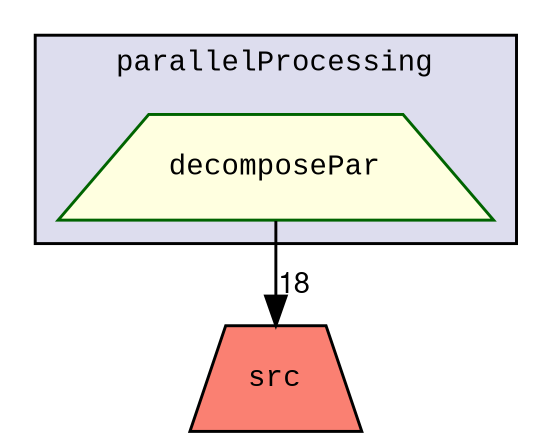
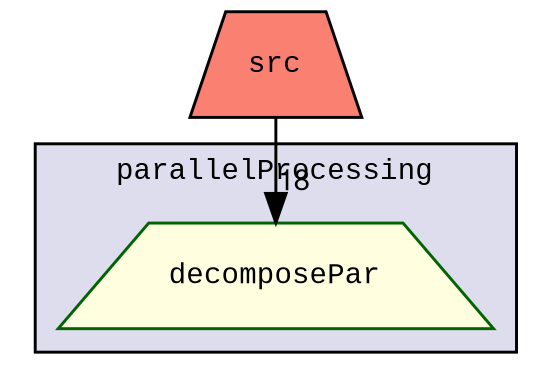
(276, 262) -> (276, 161)
